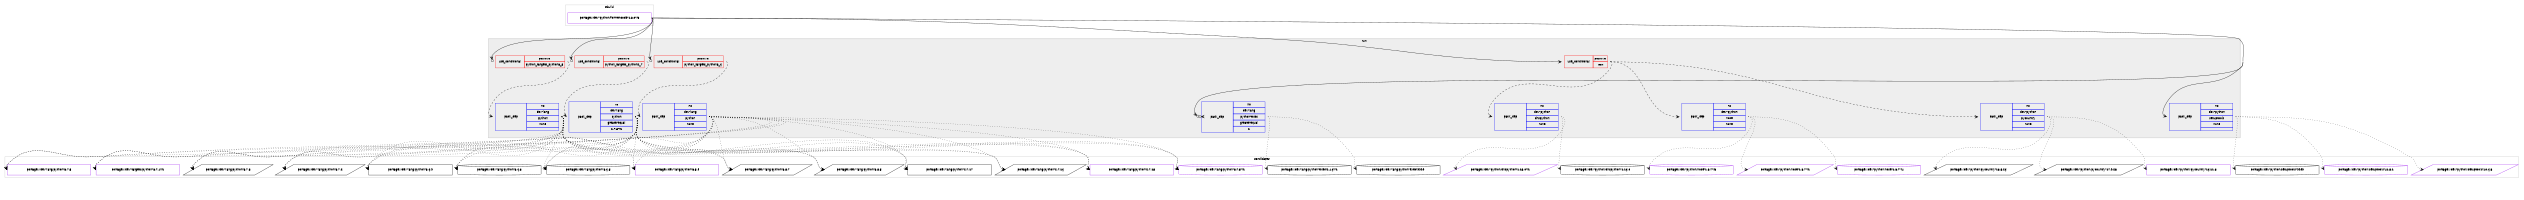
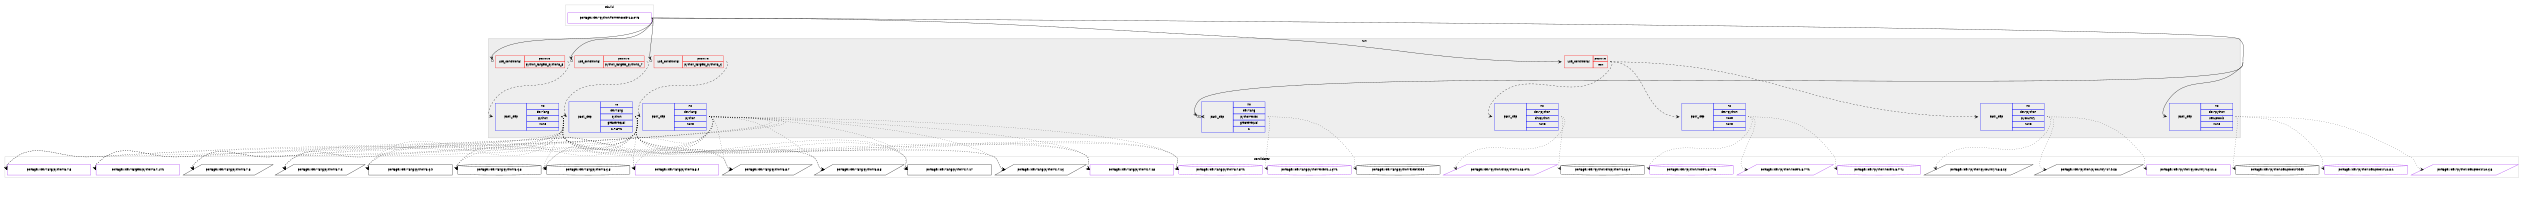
(1309, 170) -> (1309, 170)
